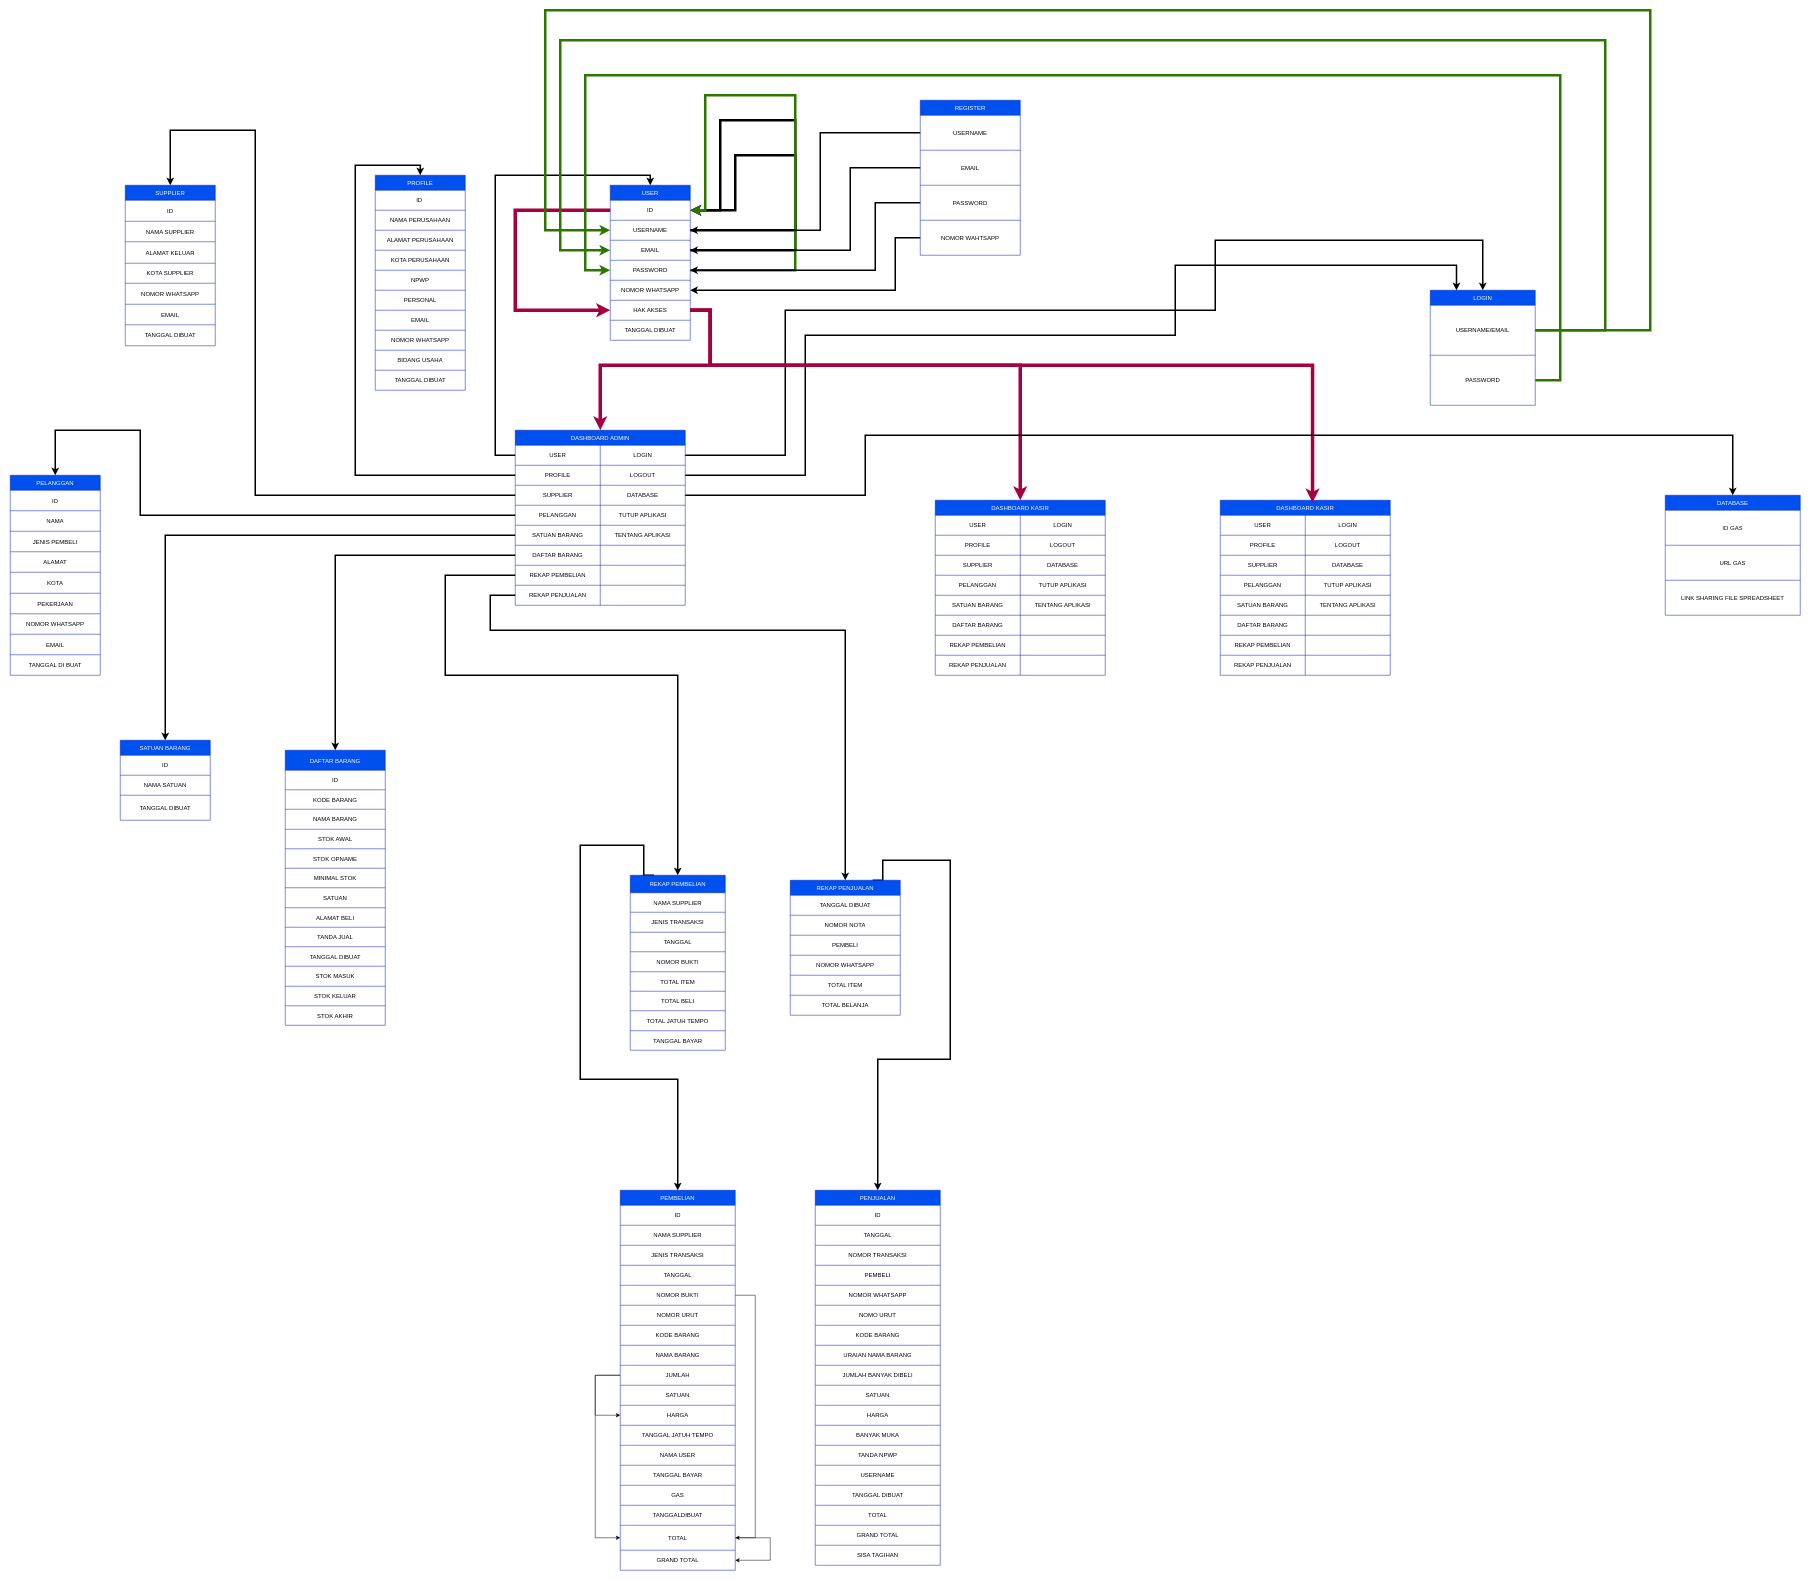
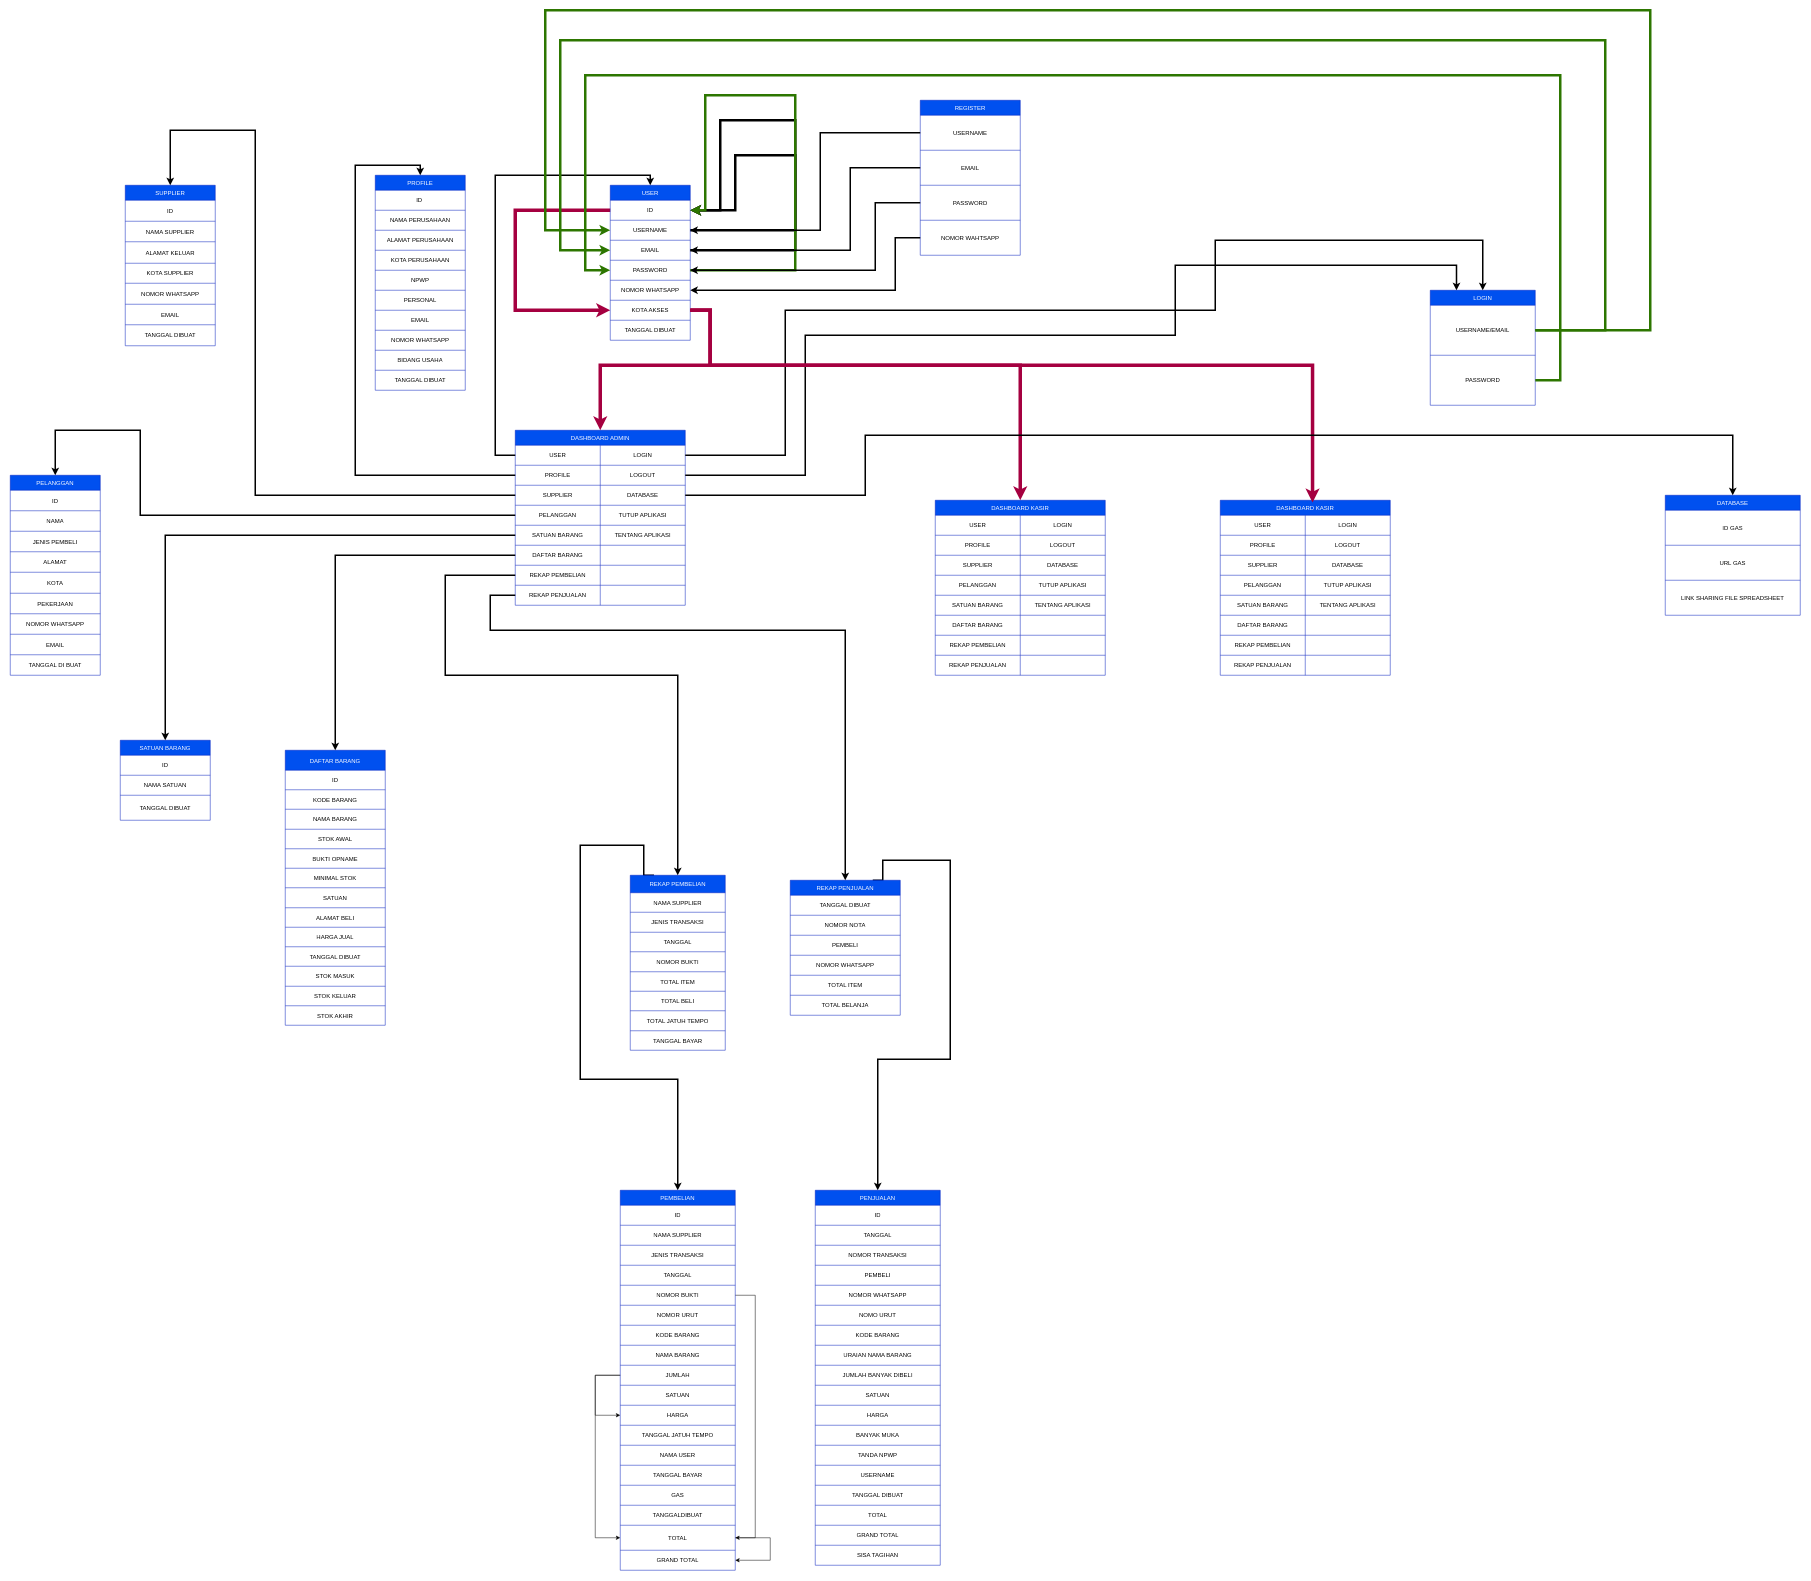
(650, 310) -> (650, 310)
(335, 859) -> (335, 859)
(335, 937) -> (335, 937)
